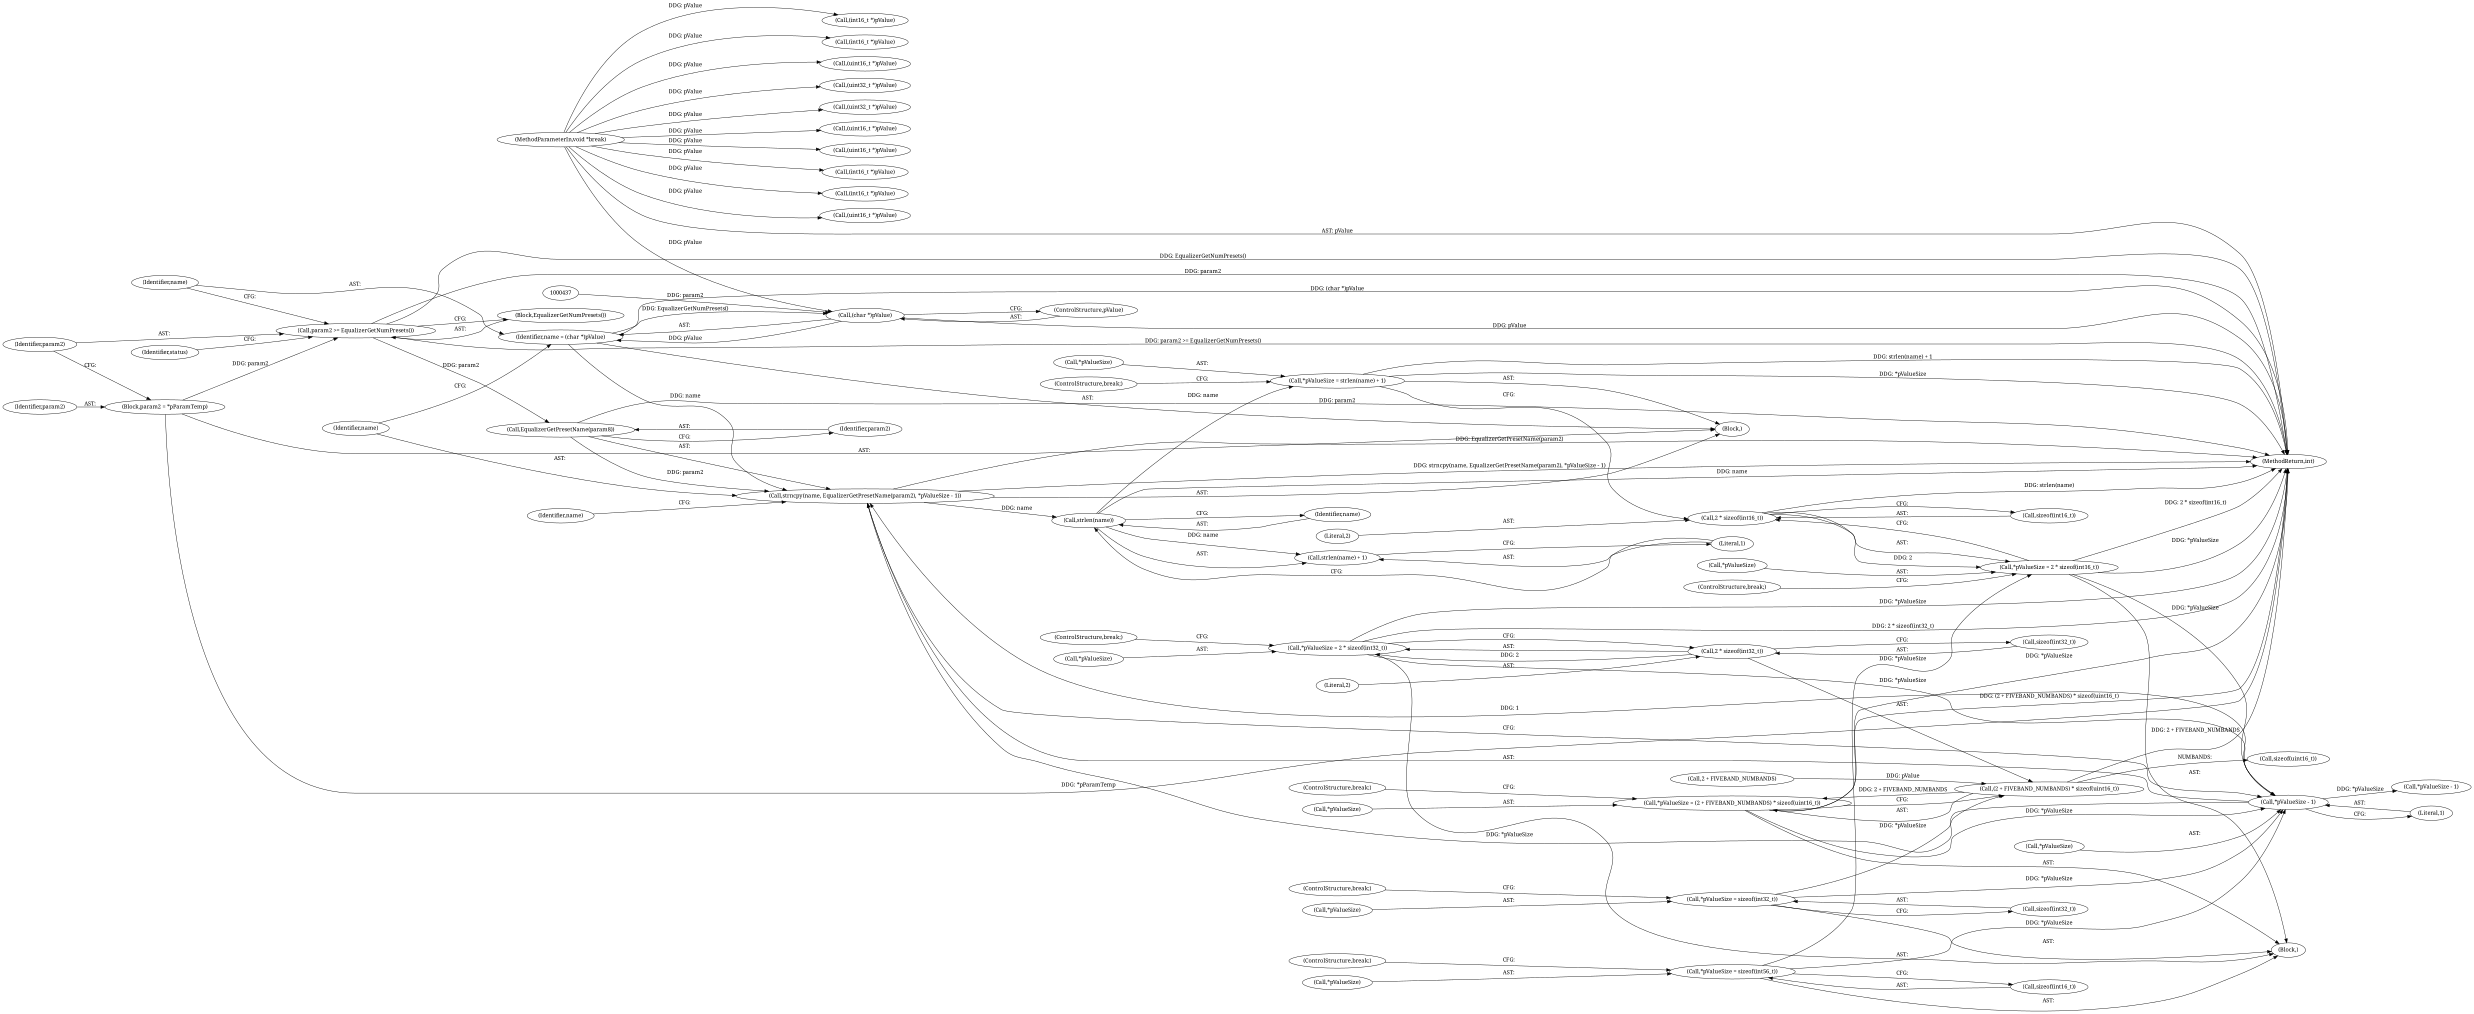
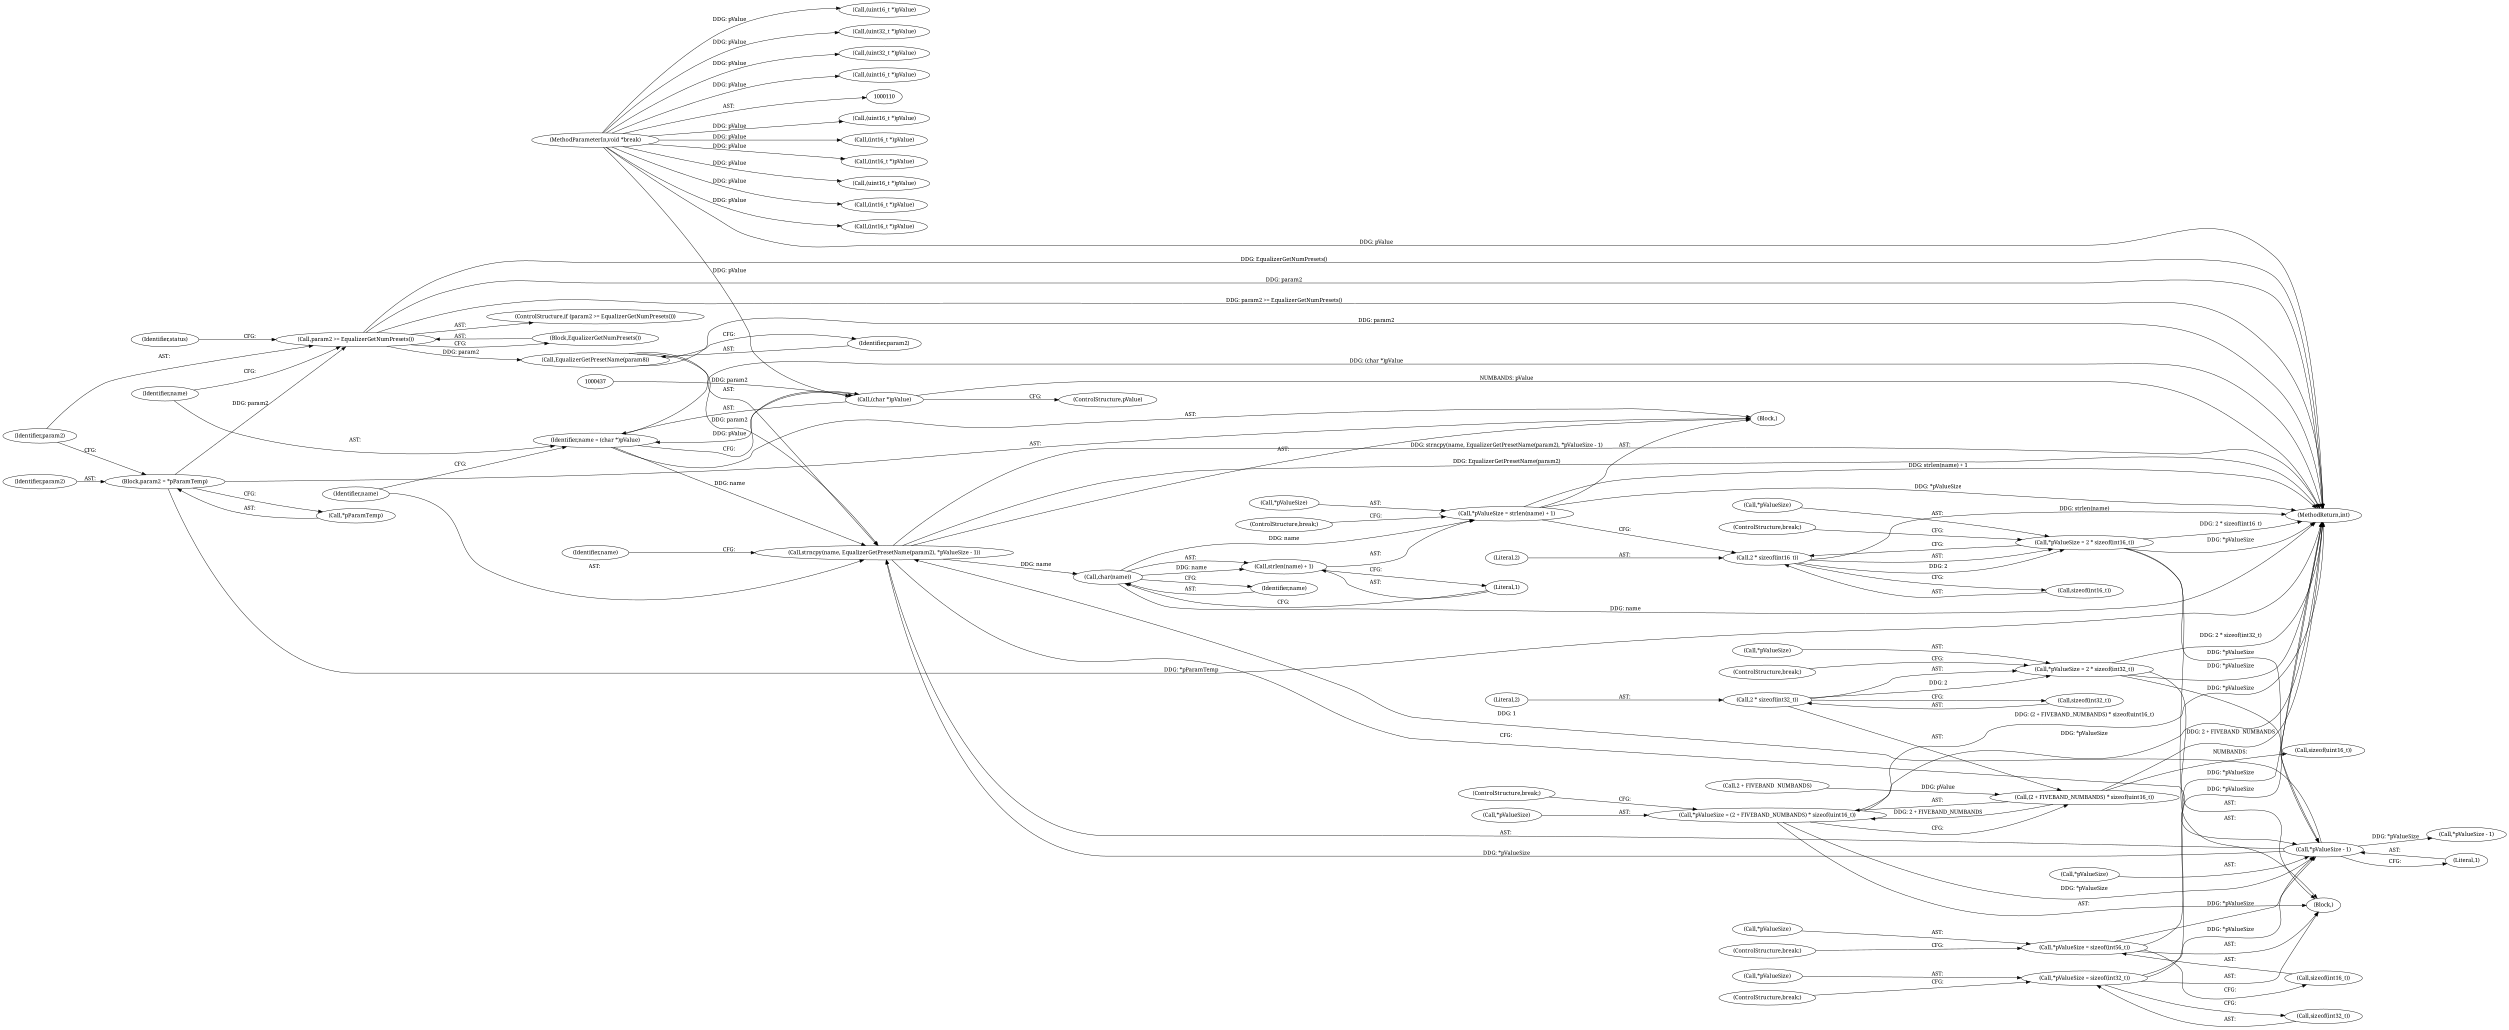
none -> (884, 97)
(1337, 231) -> (1376, 242)
(685, 309) -> (730, 449)
none -> (595, 317)
(1013, 321) -> none
(1510, 326) -> (1507, 378)
none -> (356, 516)
(1089, 521) -> (1108, 577)
none -> (1403, 557)
(1539, 640) -> none
(1852, 722) -> (2266, 780)
(1895, 860) -> (2267, 796)
